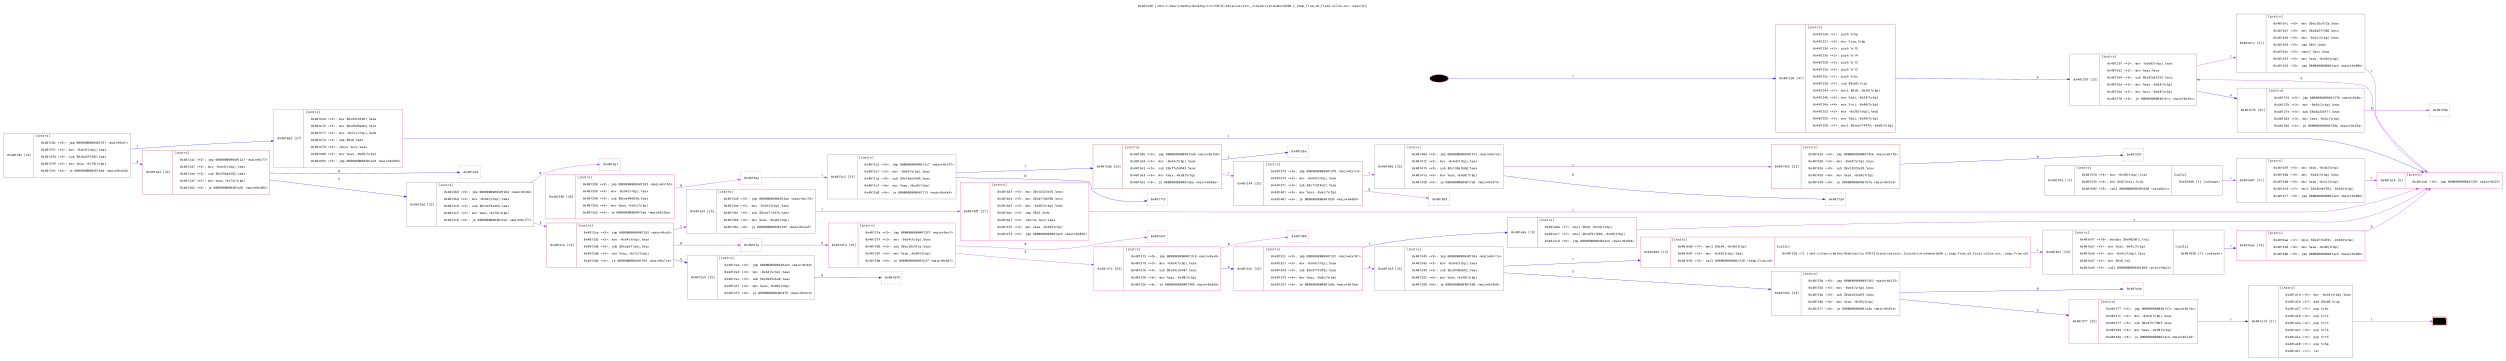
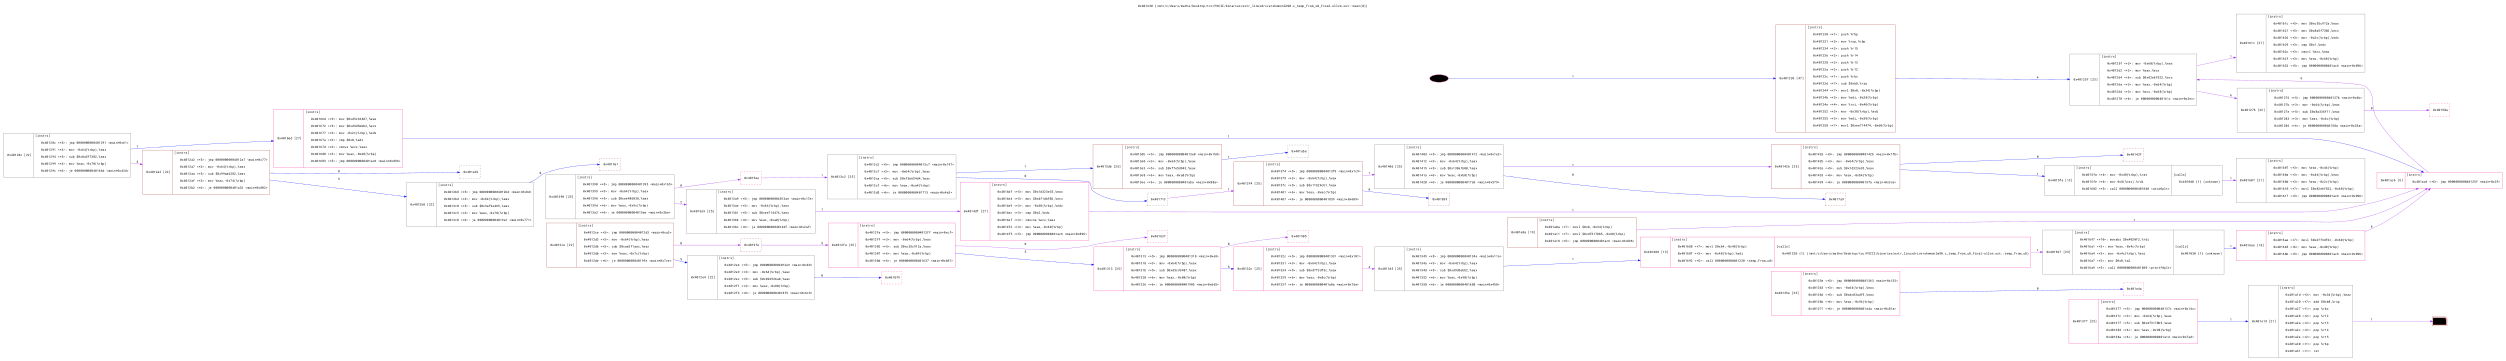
(2216, 95) -> (2216, 95)
(2388, 137) -> none
(562, 168) -> (562, 168)
none -> (1971, 173)
(1227, 175) -> (1200, 195)
(2370, 180) -> none
(1395, 194) -> (1395, 194)
(610, 197) -> (610, 197)
(539, 224) -> none
(679, 229) -> (679, 204)
(1434, 237) -> none
(1023, 259) -> (1023, 259)
(1636, 281) -> none
(1983, 307) -> none
